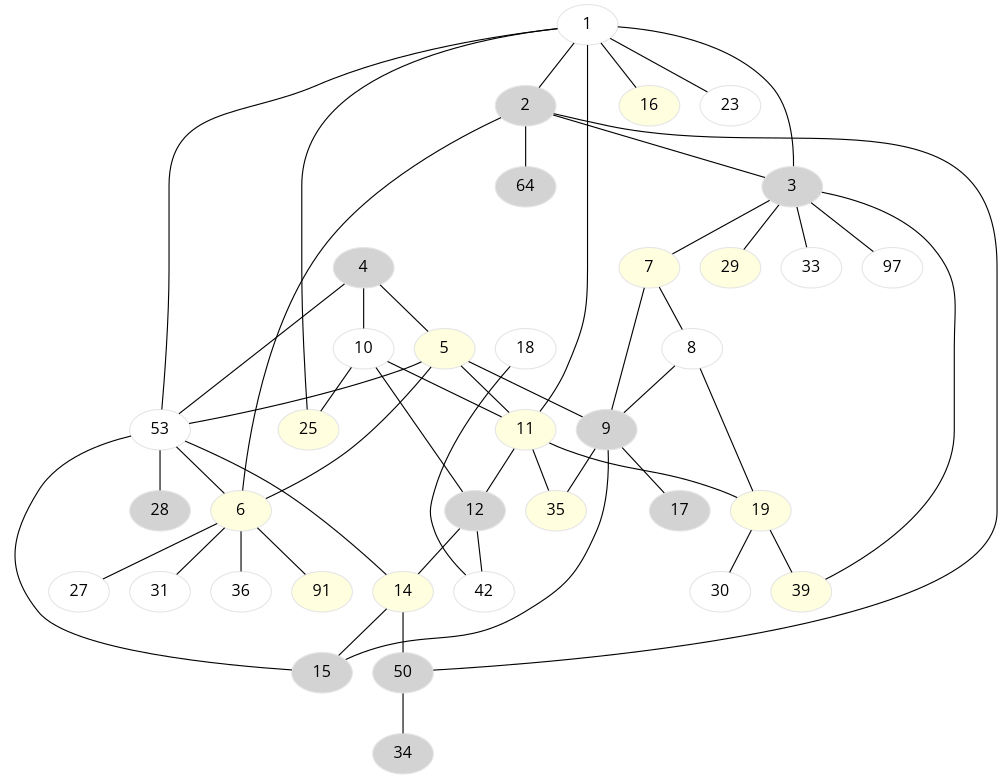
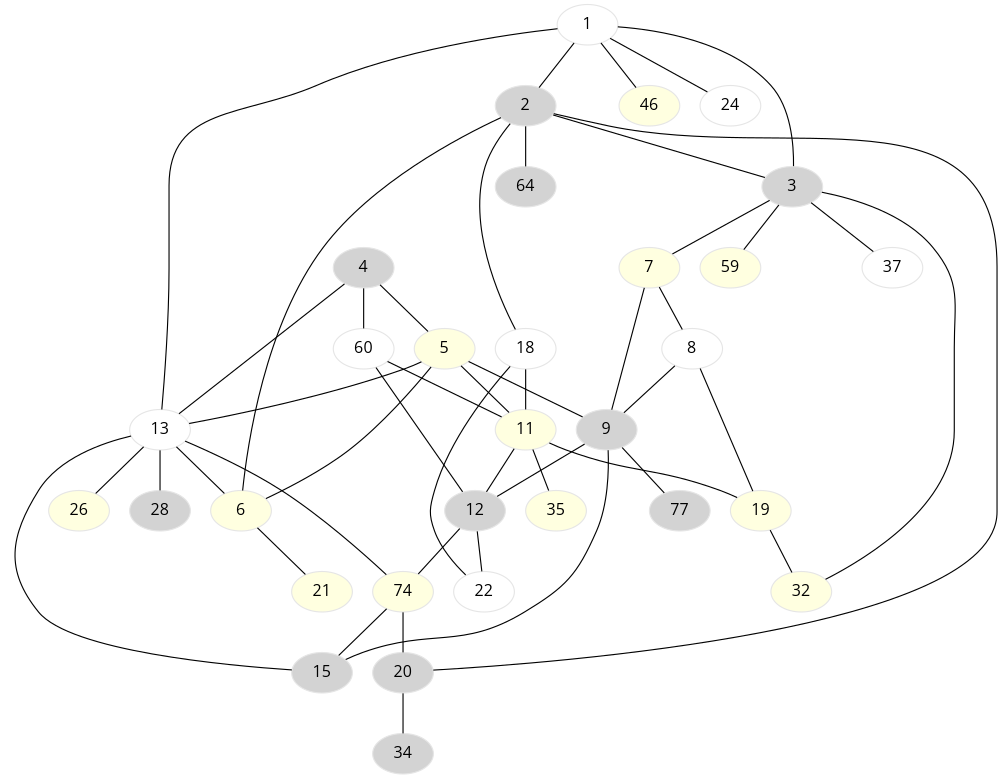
(649, 106) -> (649, 106)
(730, 106) -> (730, 106)
none -> (481, 226)
(588, 234) -> (526, 381)
(730, 268) -> (730, 268)
(811, 268) -> none
(892, 268) -> (892, 268)
(364, 349) -> (364, 349)
(160, 430) -> (160, 430)
(309, 430) -> none
(581, 470) -> (547, 466)
none -> (79, 511)
(680, 511) -> (680, 511)
(79, 592) -> none
(160, 592) -> none
(241, 592) -> none
(322, 592) -> (322, 592)
(403, 592) -> (403, 592)
(484, 592) -> (484, 592)
(720, 592) -> none
(801, 592) -> (801, 592)
(403, 673) -> (403, 673)
